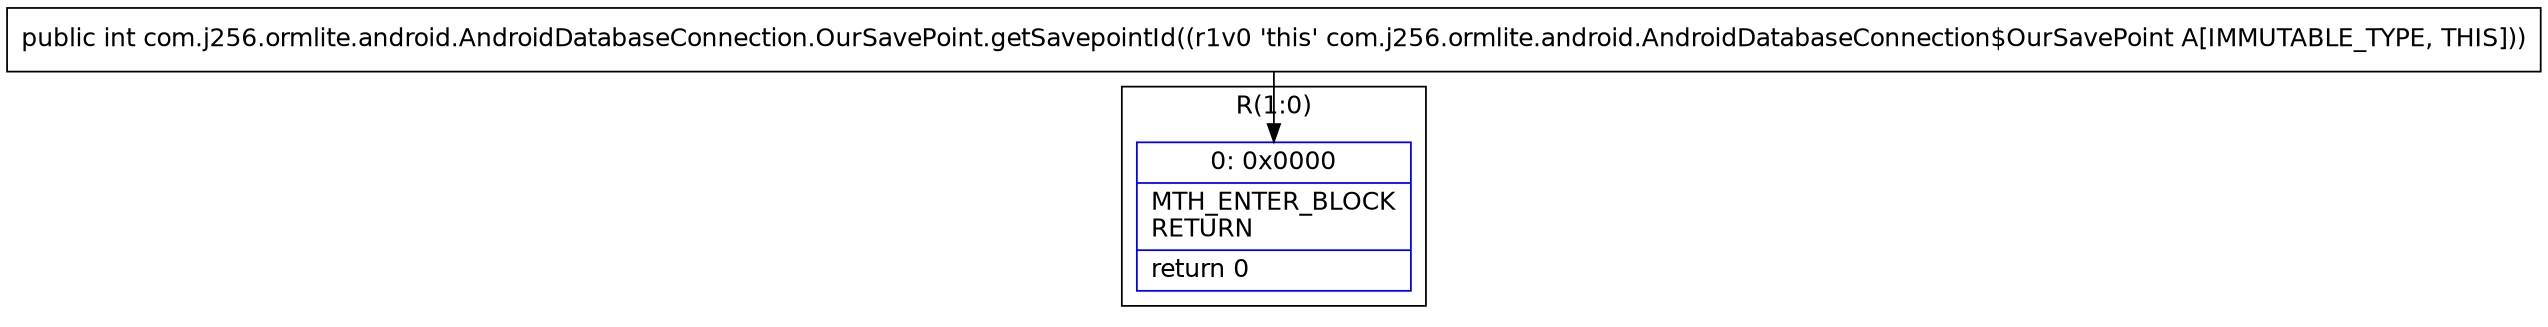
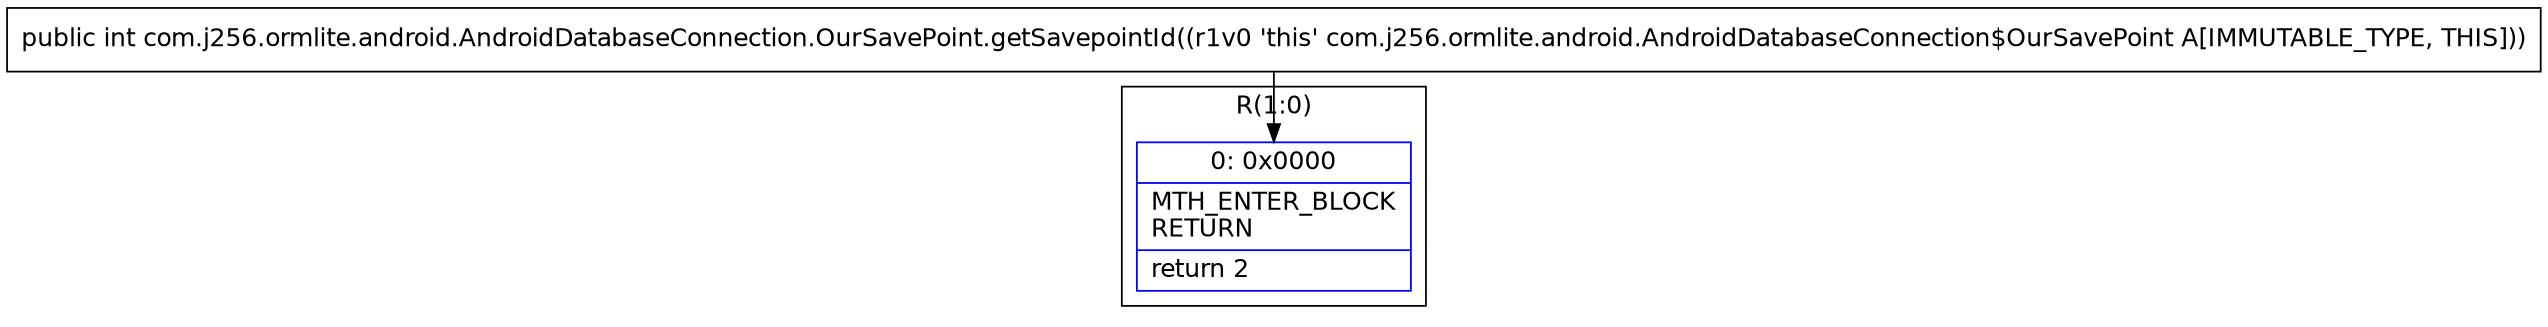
(1201, 270) -> (1201, 270)
